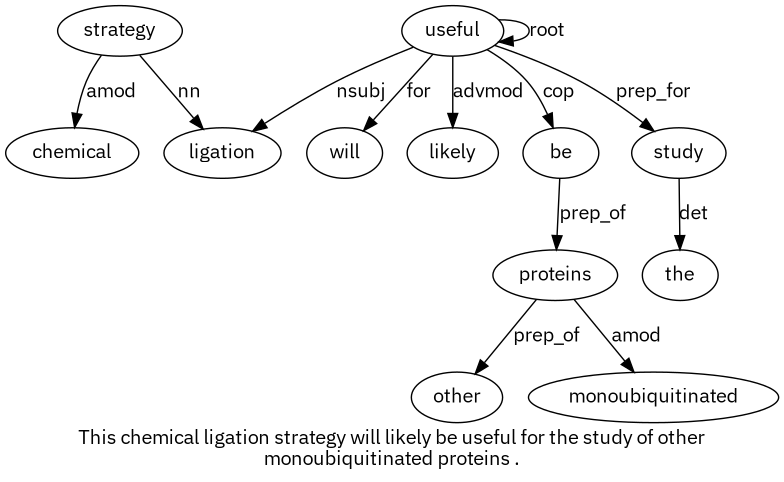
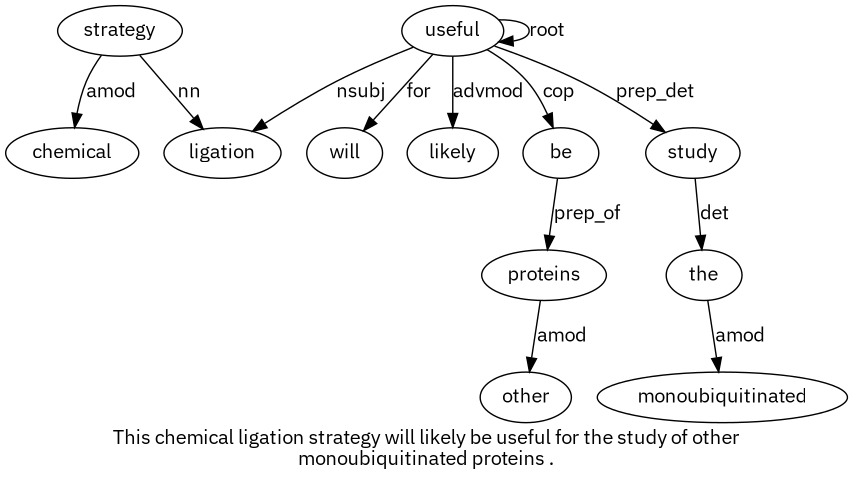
(654, 92) -> (656, 92)
(600, 330) -> (712, 329)
(547, 336) -> (562, 336)
